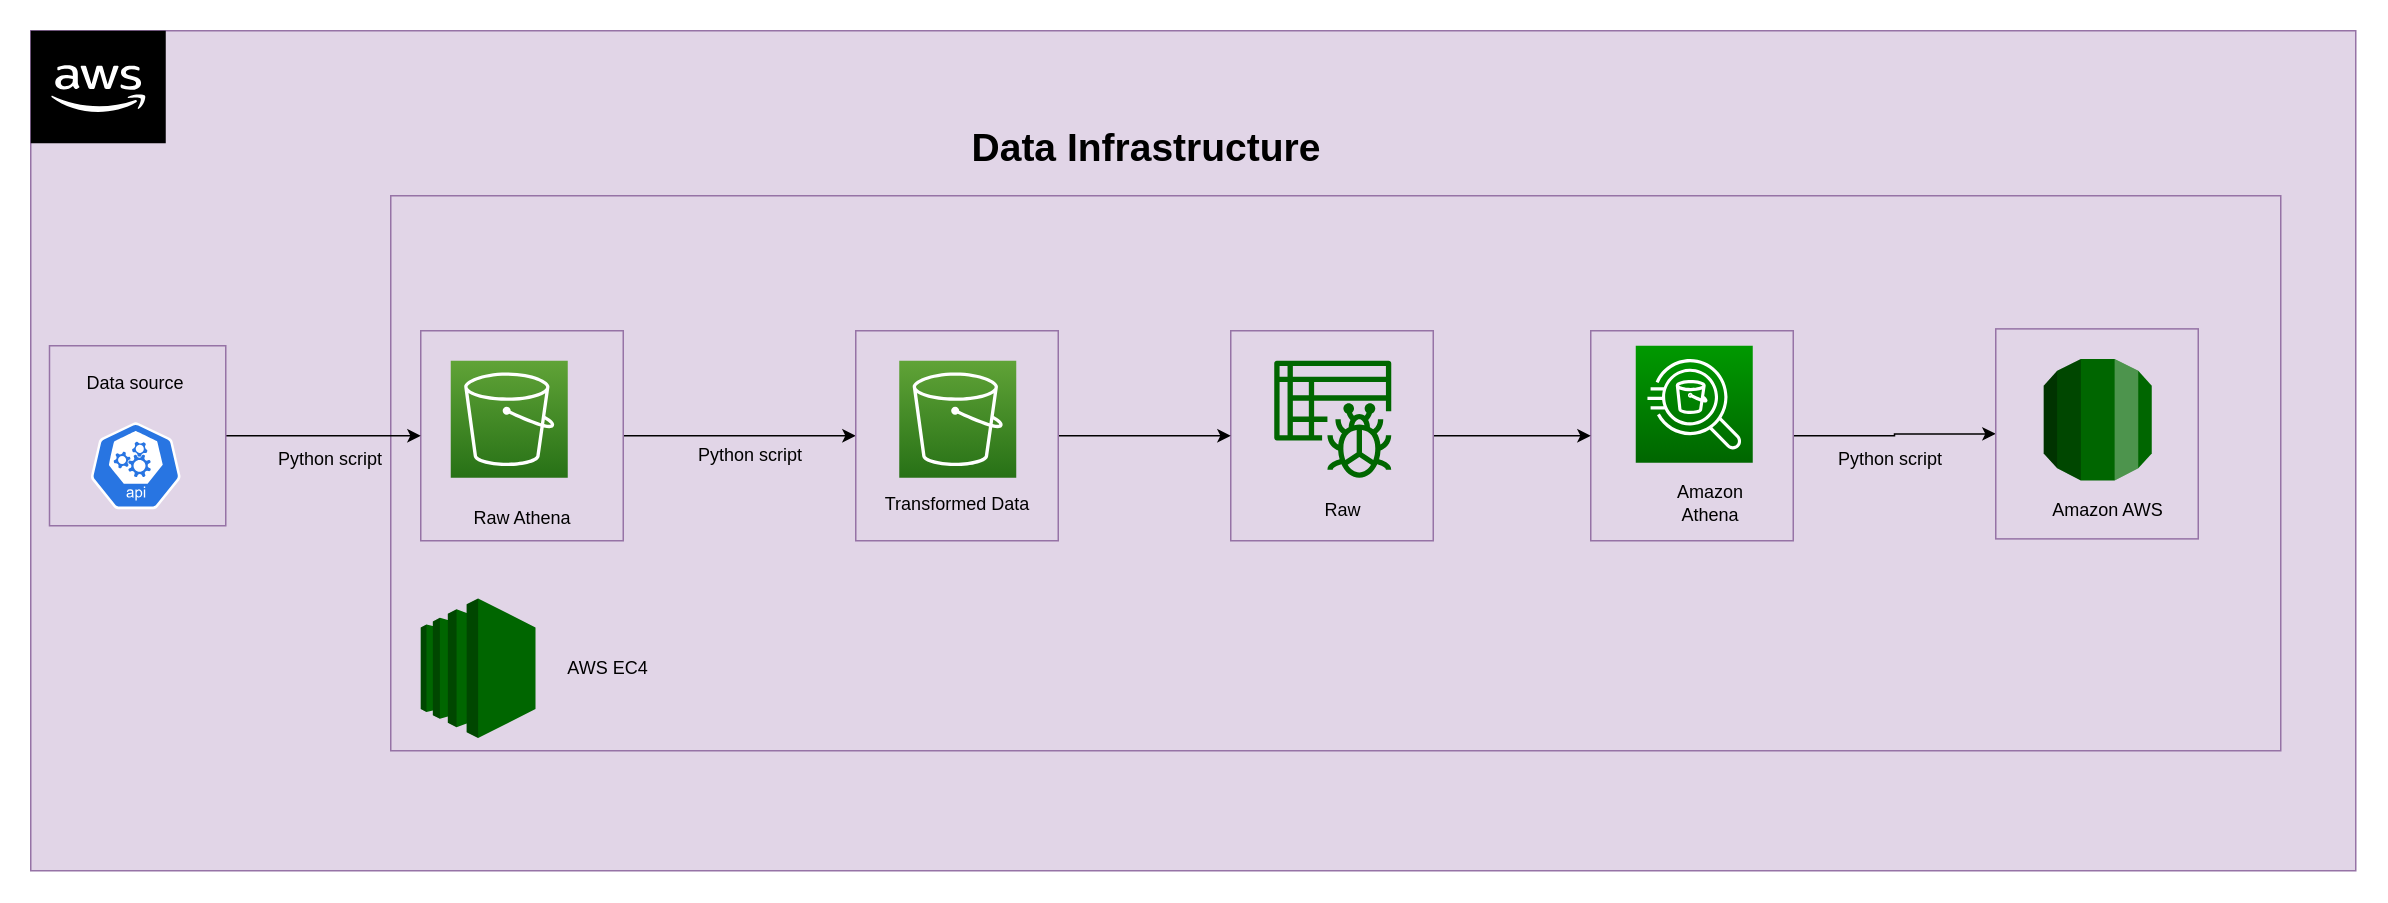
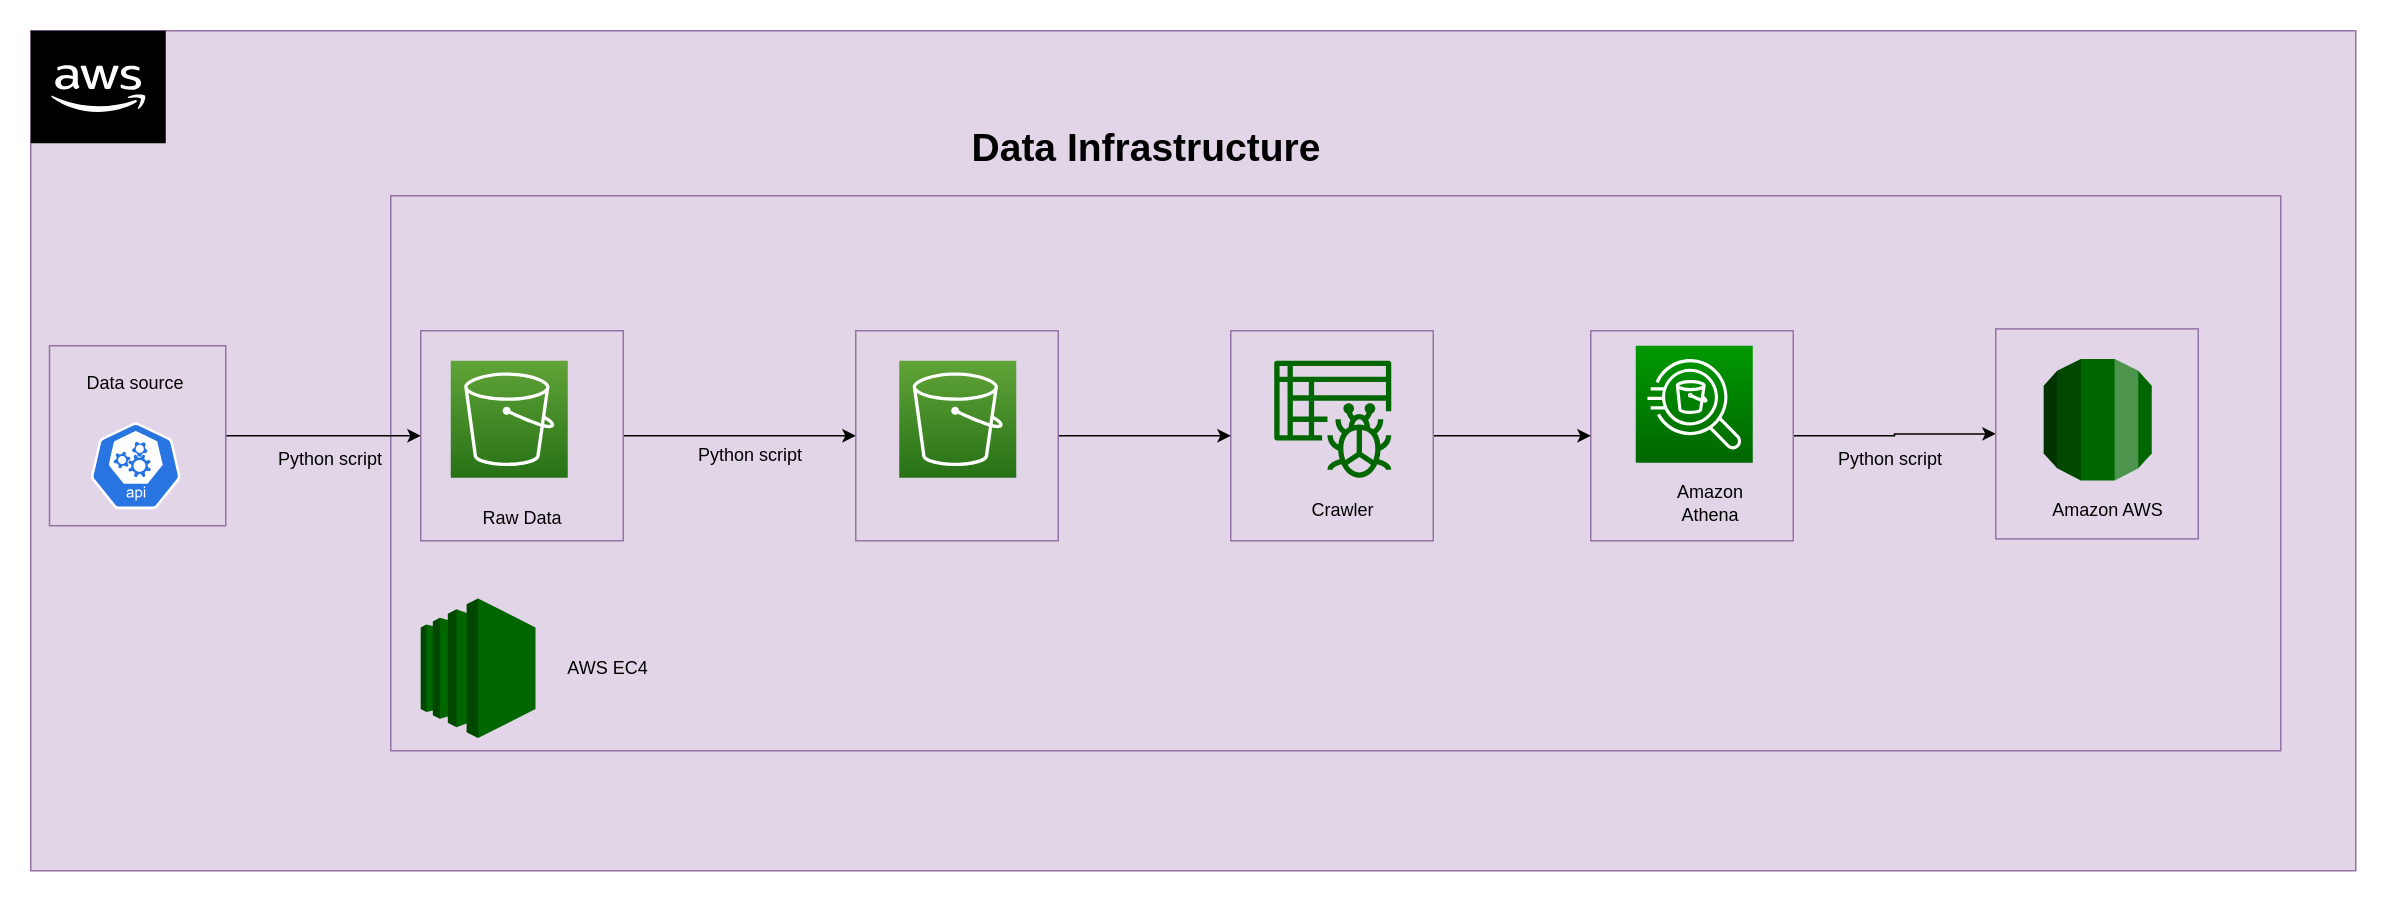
(958, 505) -> none
(1343, 511) -> (1343, 511)
(523, 518) -> (523, 518)
